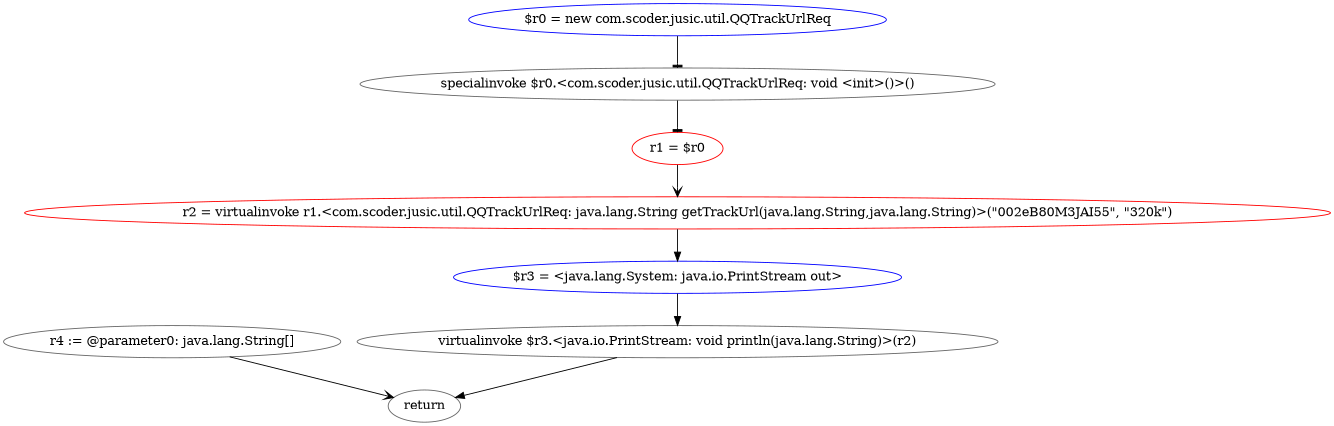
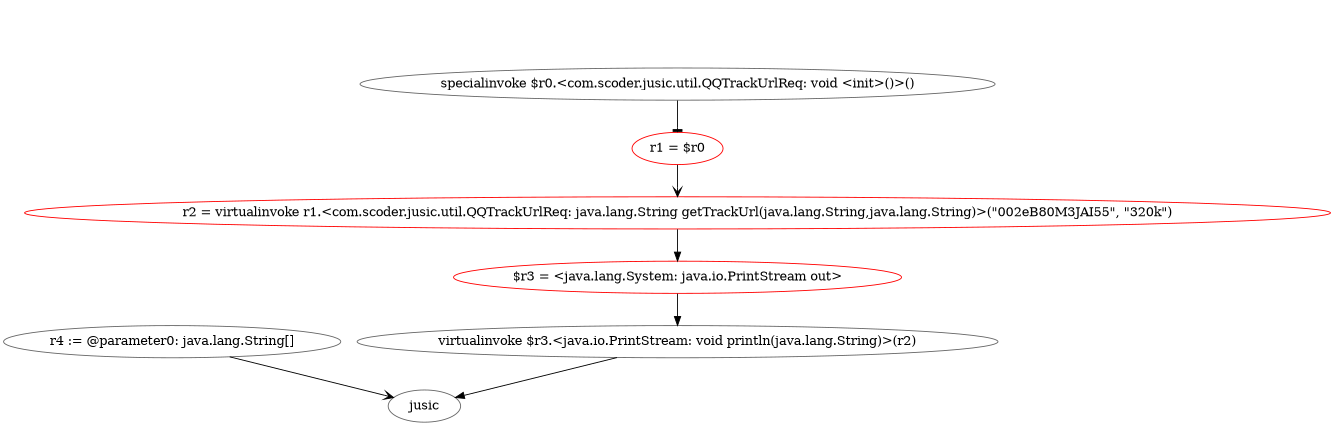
(678, 20) -> none
(678, 277) -> (678, 277)
(424, 406) -> (424, 406)
